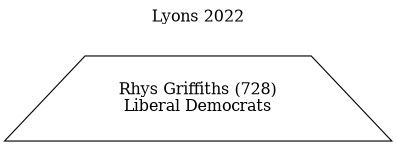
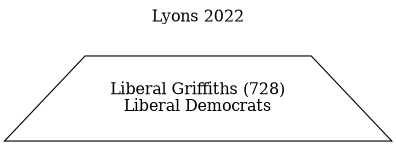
(198, 99) -> (198, 99)
